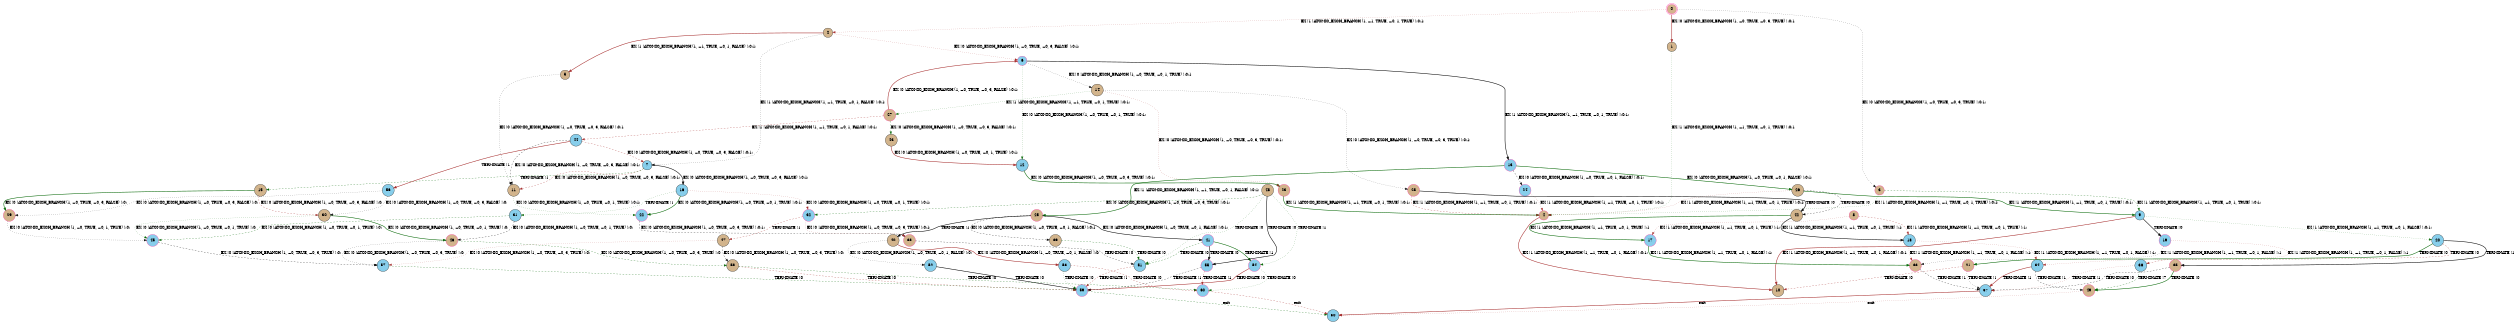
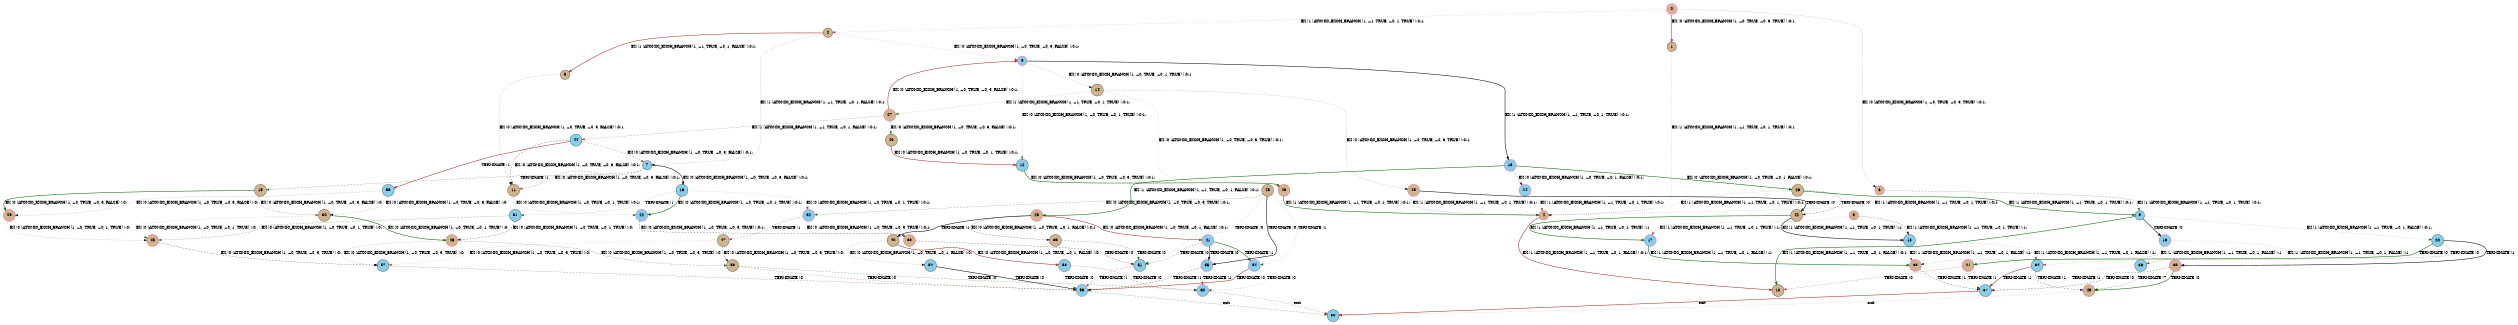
(1885, 220) -> (1885, 220)
(1120, 234) -> (1120, 234)
(153, 240) -> (153, 240)
(1943, 244) -> (1943, 244)
